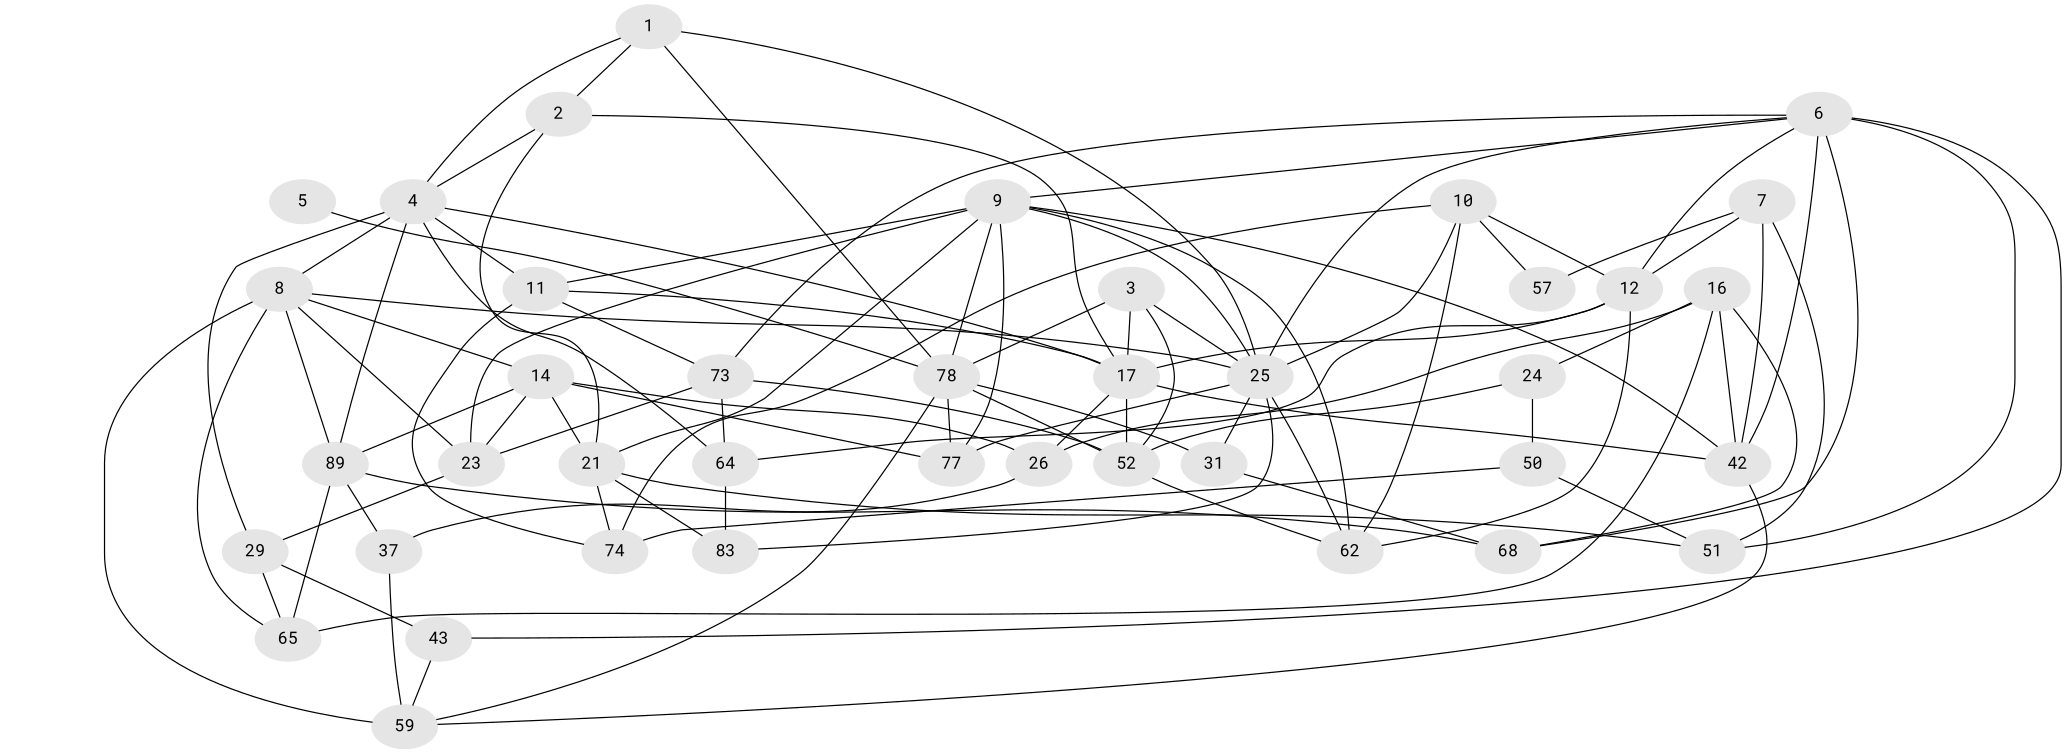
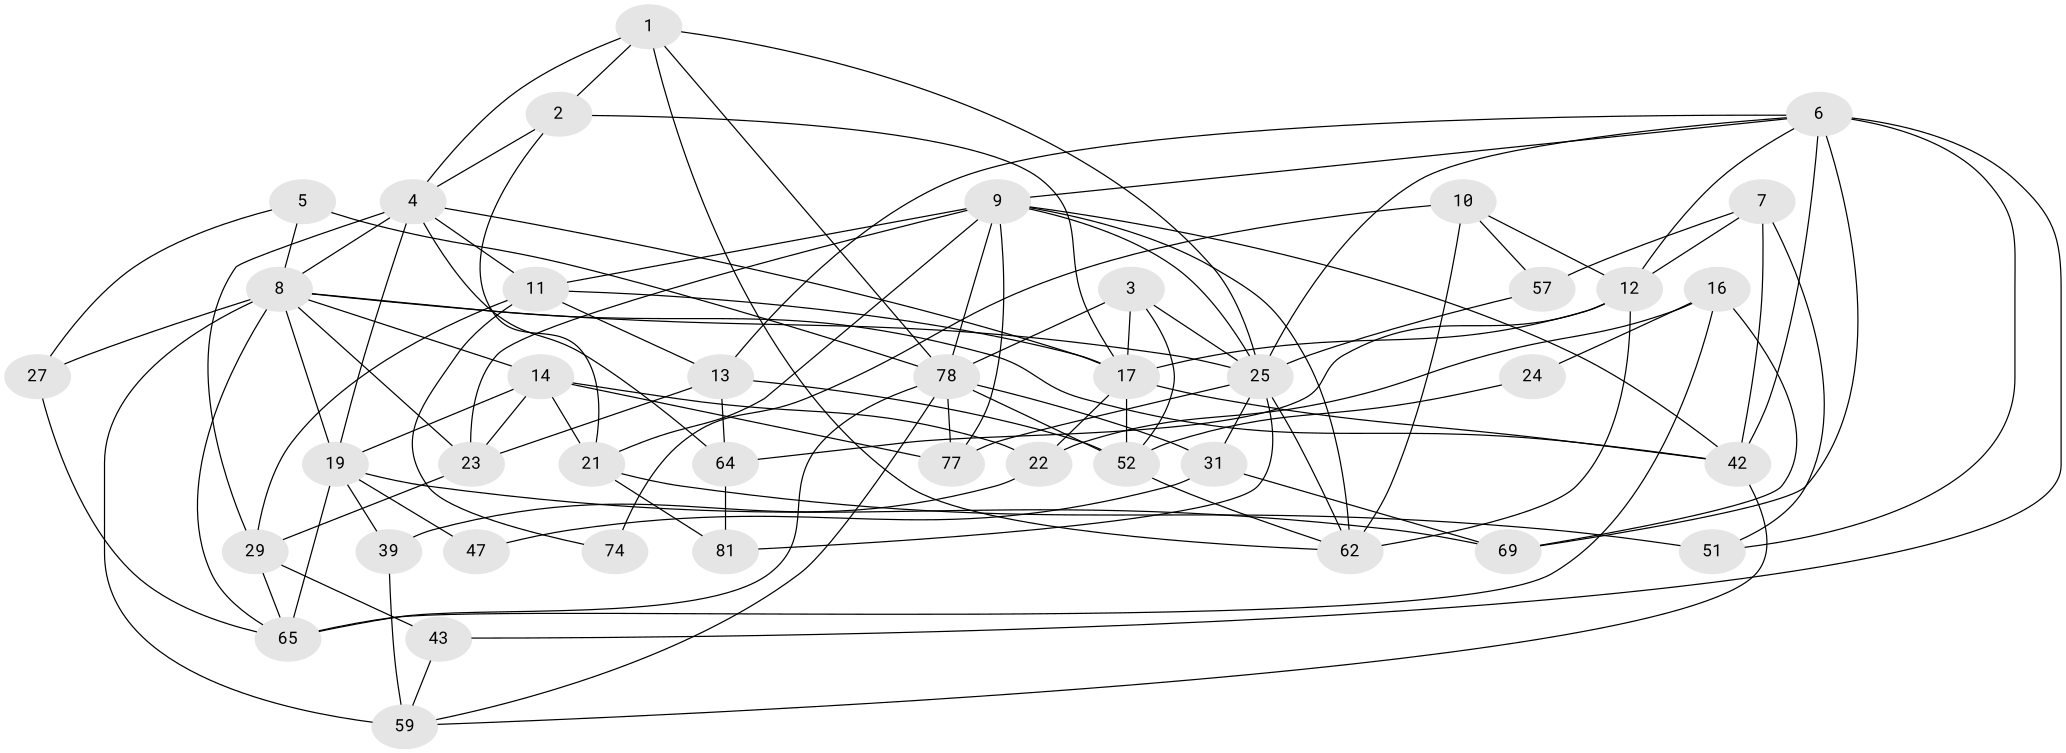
none -> (289, 253)
(1392, 316) -> (1421, 321)
none -> (38, 377)
(721, 377) -> (721, 377)
(1728, 377) -> (1013, 363)
none -> (344, 390)
none -> (869, 454)
(335, 464) -> (335, 464)
(1039, 464) -> (1039, 464)
(1532, 464) -> none
(605, 512) -> none
(389, 552) -> (389, 552)
none -> (476, 552)
(726, 552) -> (726, 552)
(1508, 552) -> (1508, 552)
none -> (674, 603)
